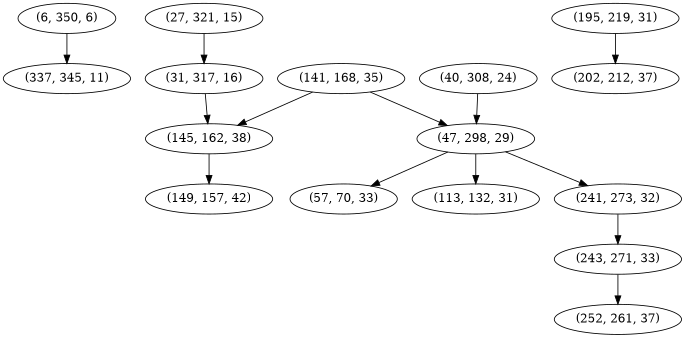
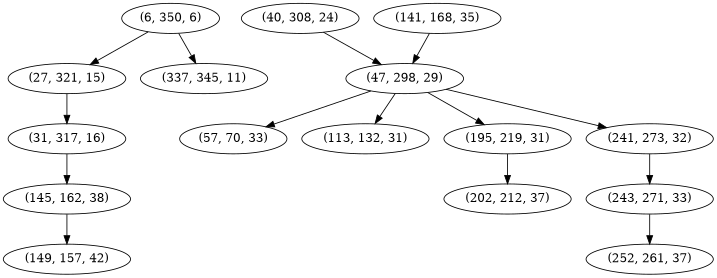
none -> (123, 46)
none -> (452, 106)
(279, 107) -> none
